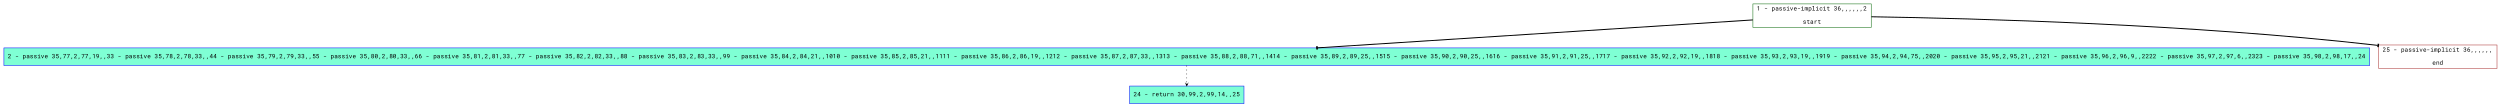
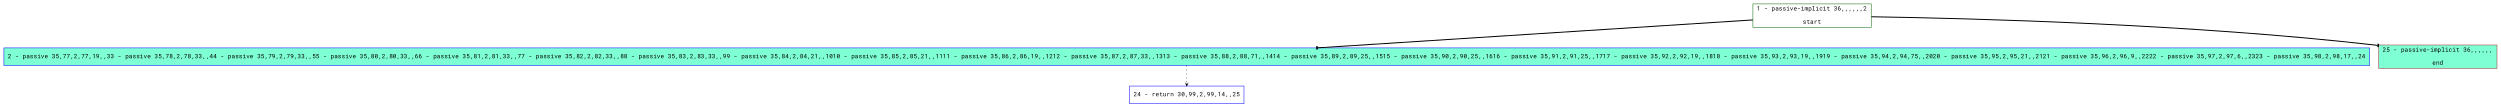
(2438, 57) -> (2438, 57)
(1187, 95) -> (1187, 95)
